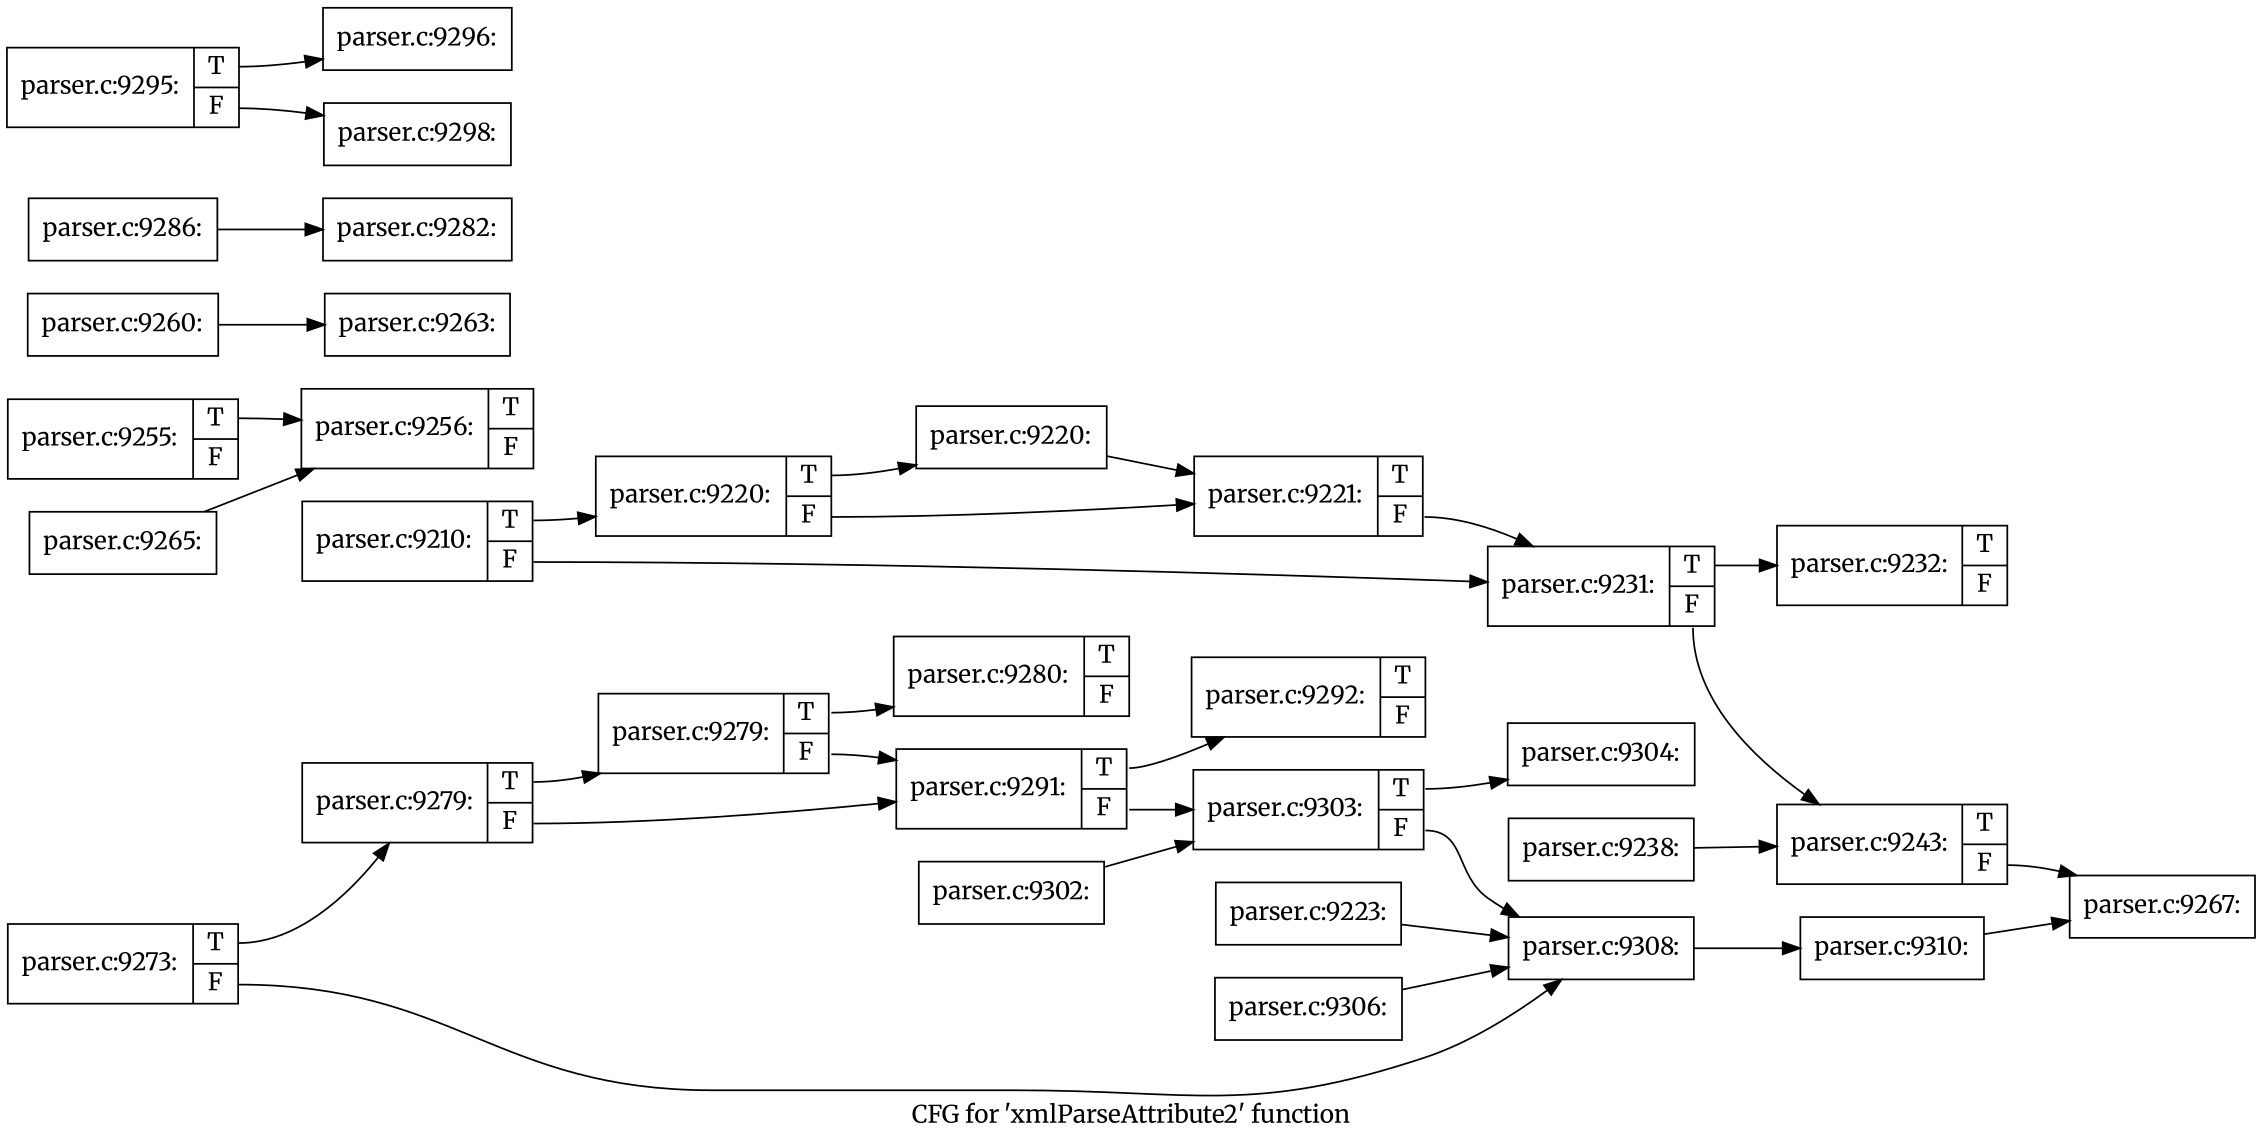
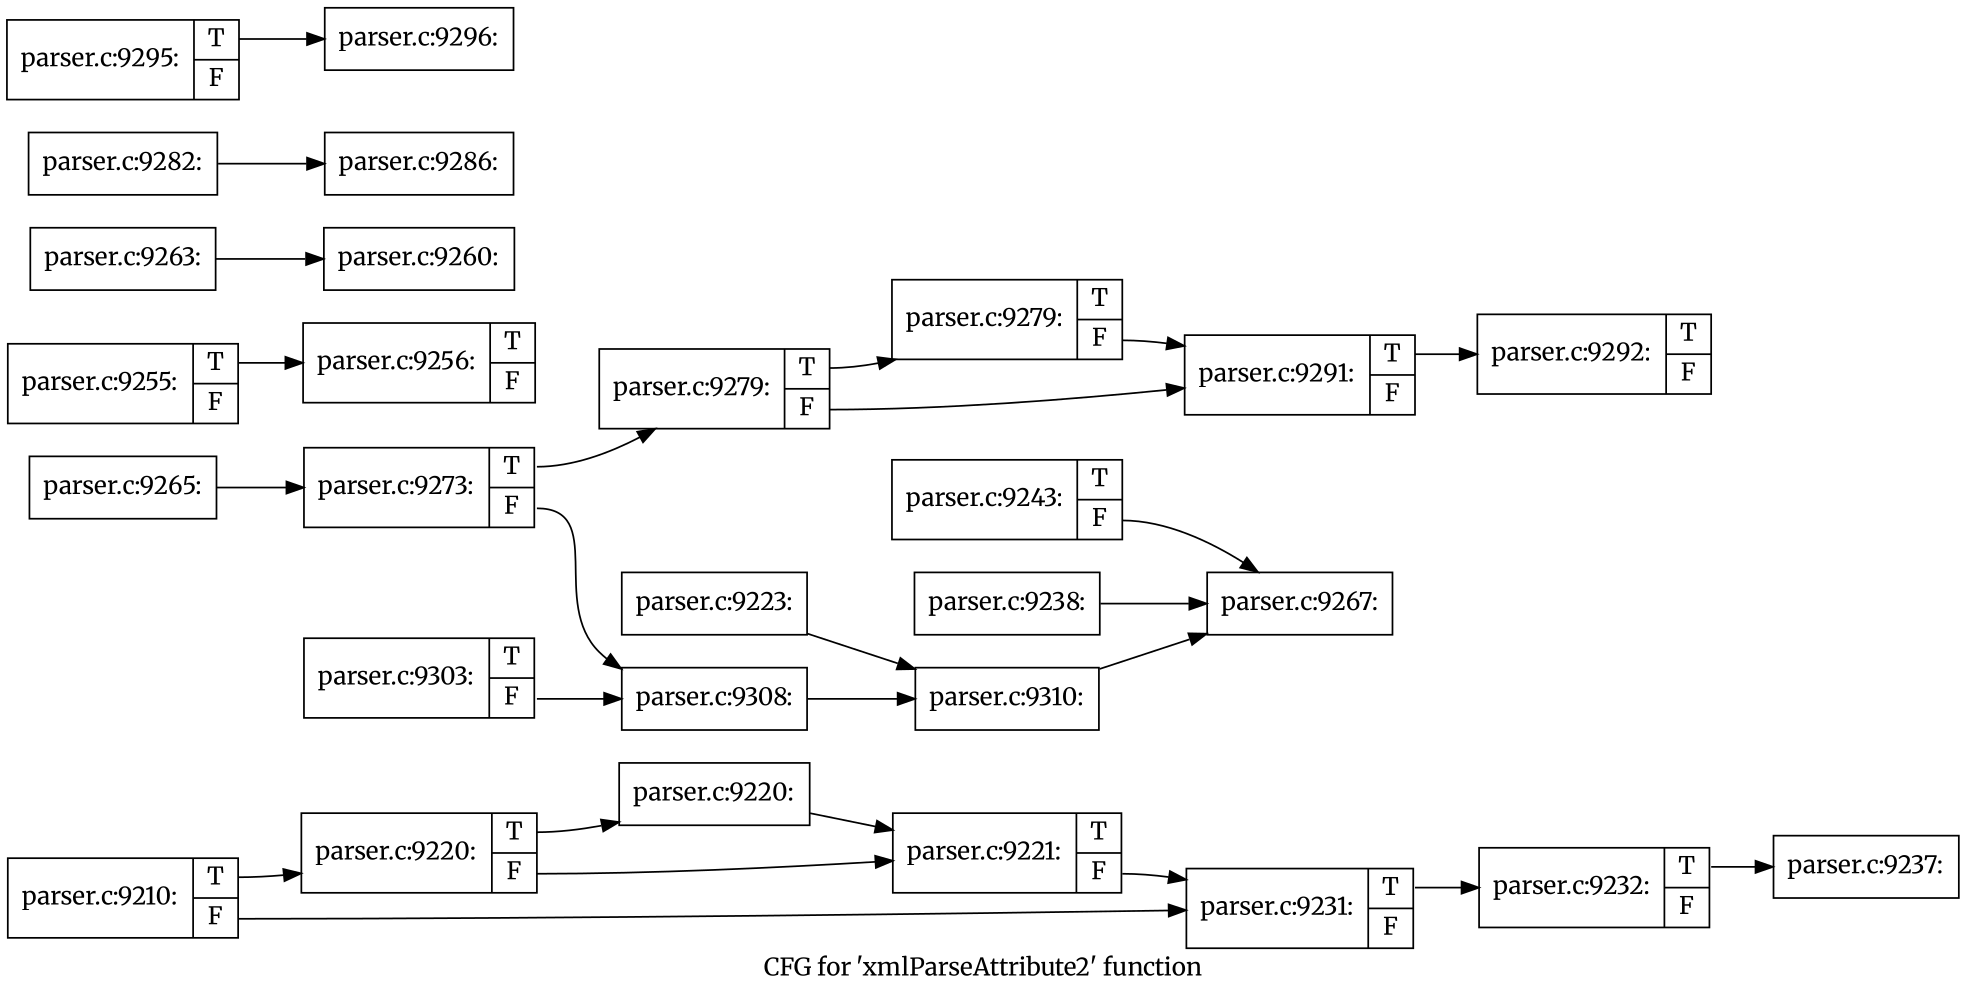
(417, 134) -> none
(261, 229) -> (262, 164)
(263, 325) -> (260, 259)
(251, 493) -> (251, 488)
(1011, 676) -> none
(1729, 723) -> none
(1601, 754) -> none
(1152, 810) -> none
(1727, 847) -> (1145, 604)
none -> (1866, 867)
(1011, 893) -> none
(1446, 930) -> (853, 649)
(1308, 1009) -> none
